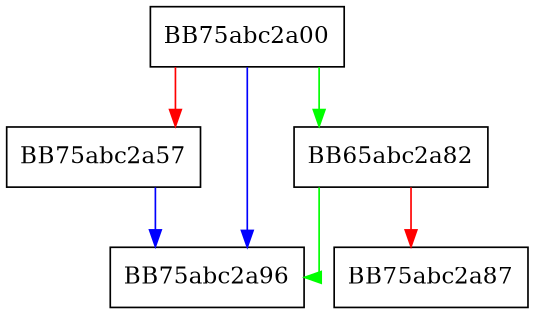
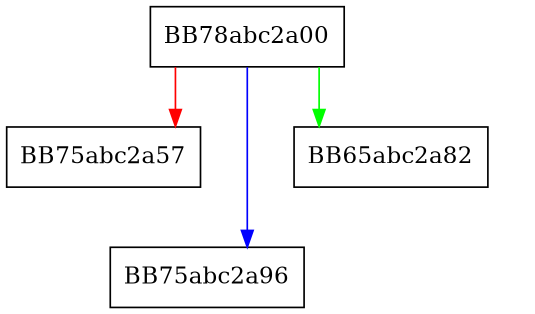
(247, 37) -> (247, 37)
(155, 209) -> none
(319, 233) -> none
(431, 277) -> none
